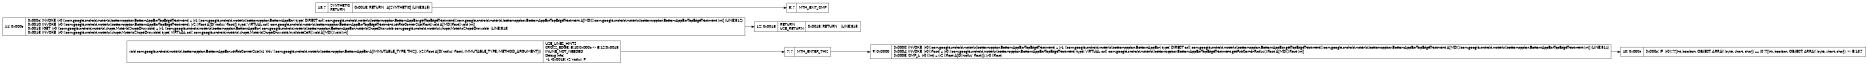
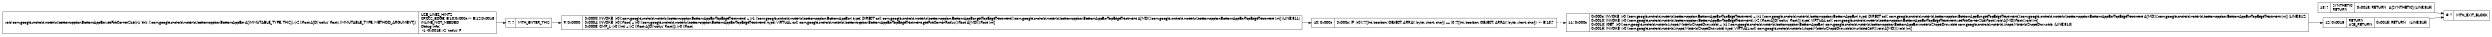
(813, 8) -> (2472, 15)
none -> (2435, 18)
none -> (1560, 23)
